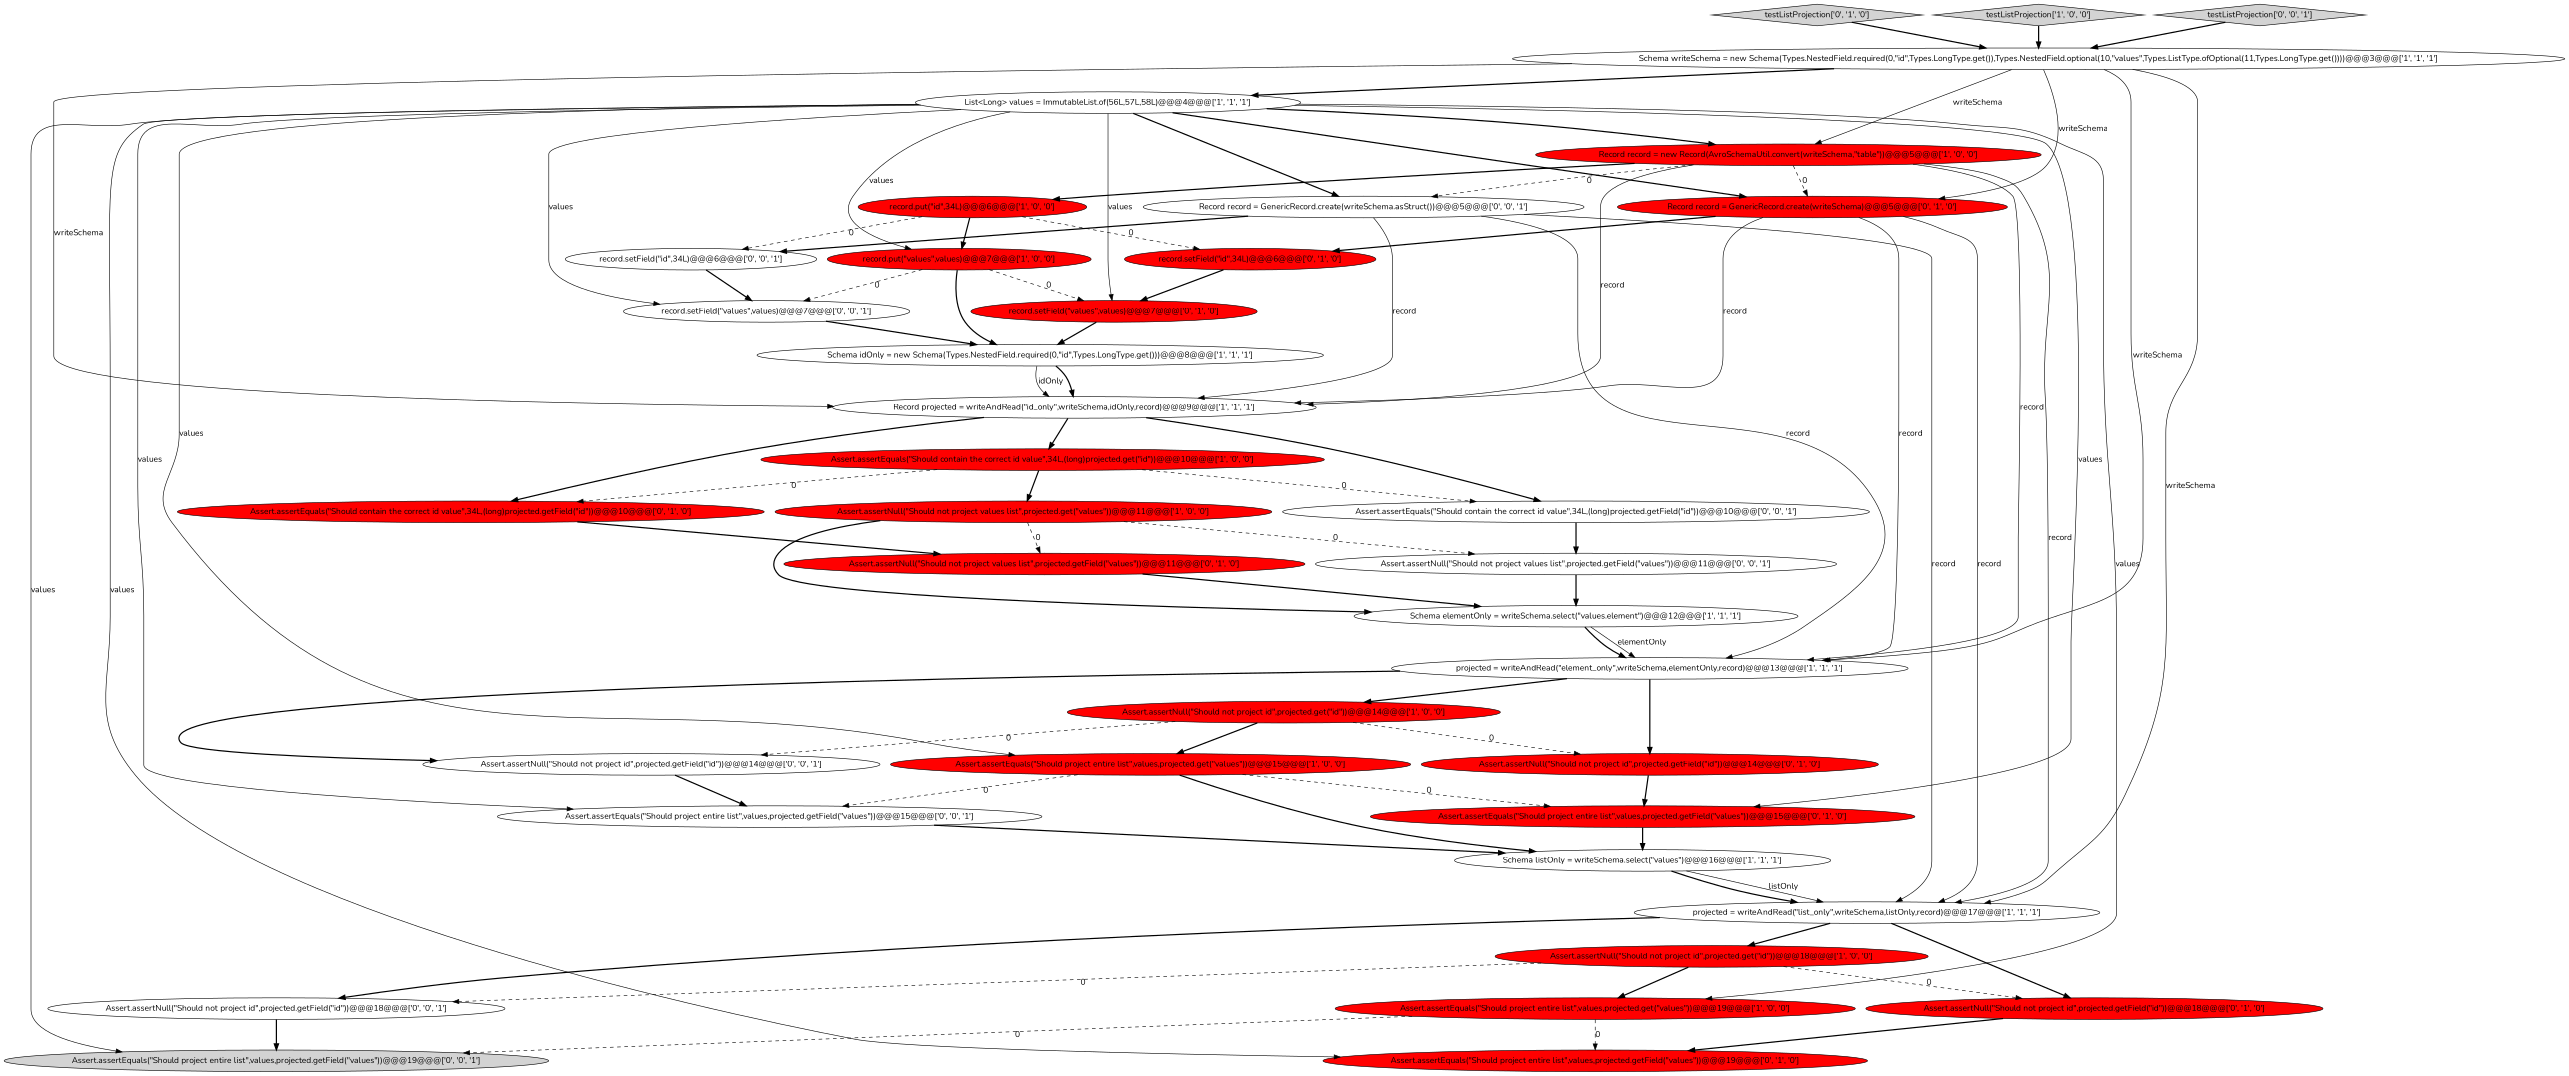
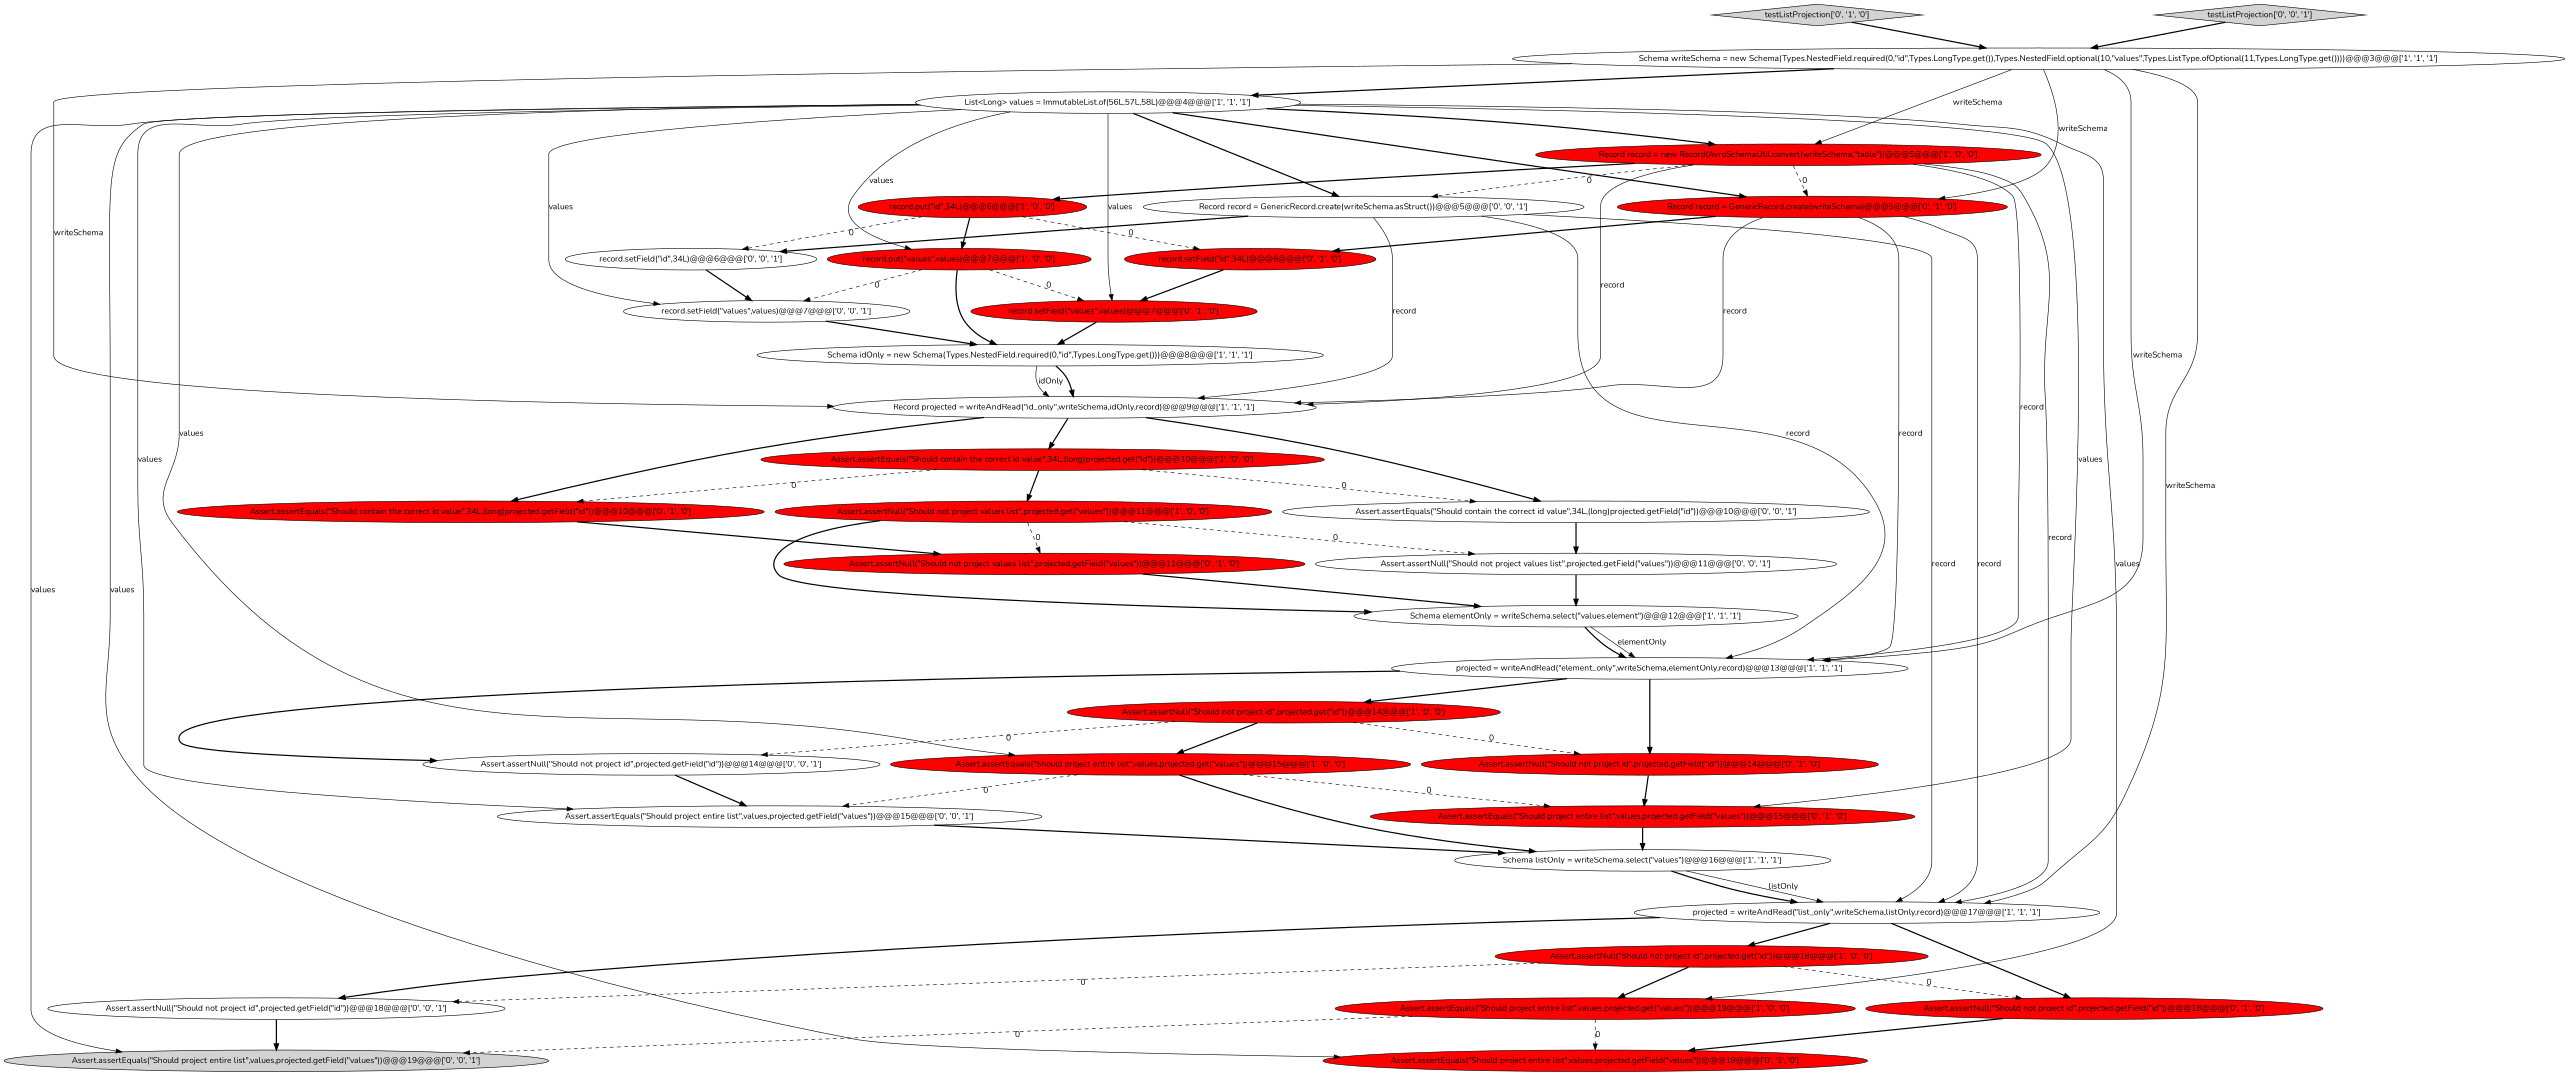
(2039, 15) -> none
